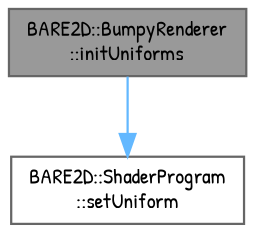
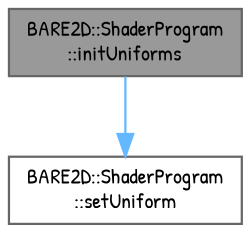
(128, 43) -> (125, 43)
